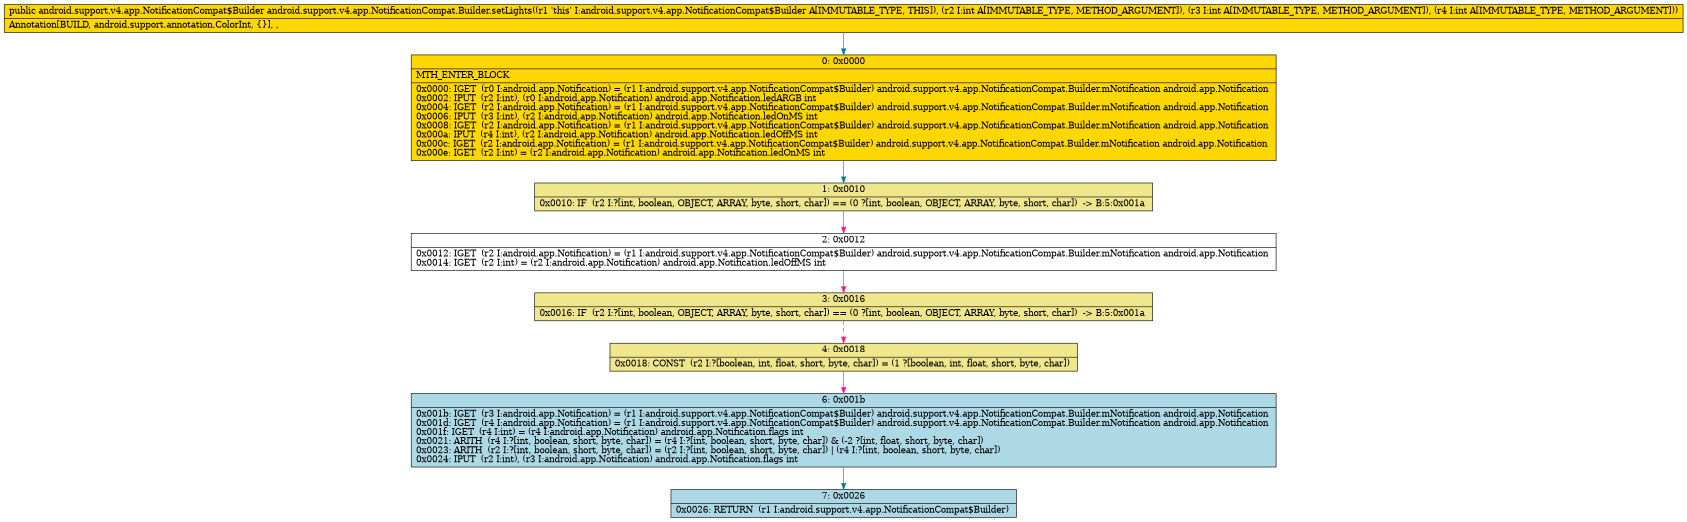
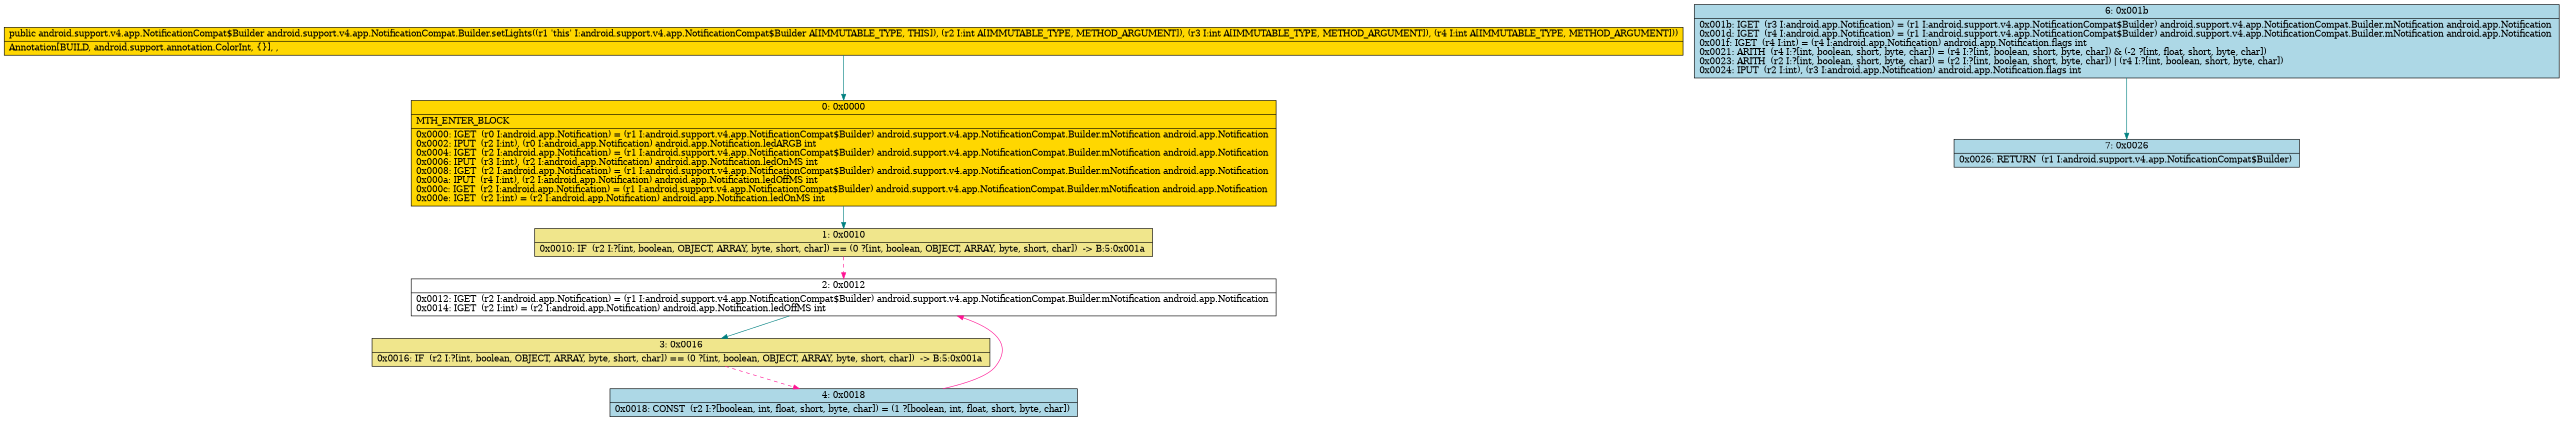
(844, 219) -> (844, 265)
(844, 279) -> (758, 326)
(844, 357) -> (844, 403)
(844, 379) -> (999, 361)
